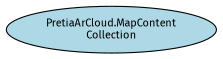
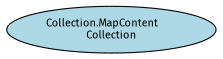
(111, 30) -> (111, 30)
